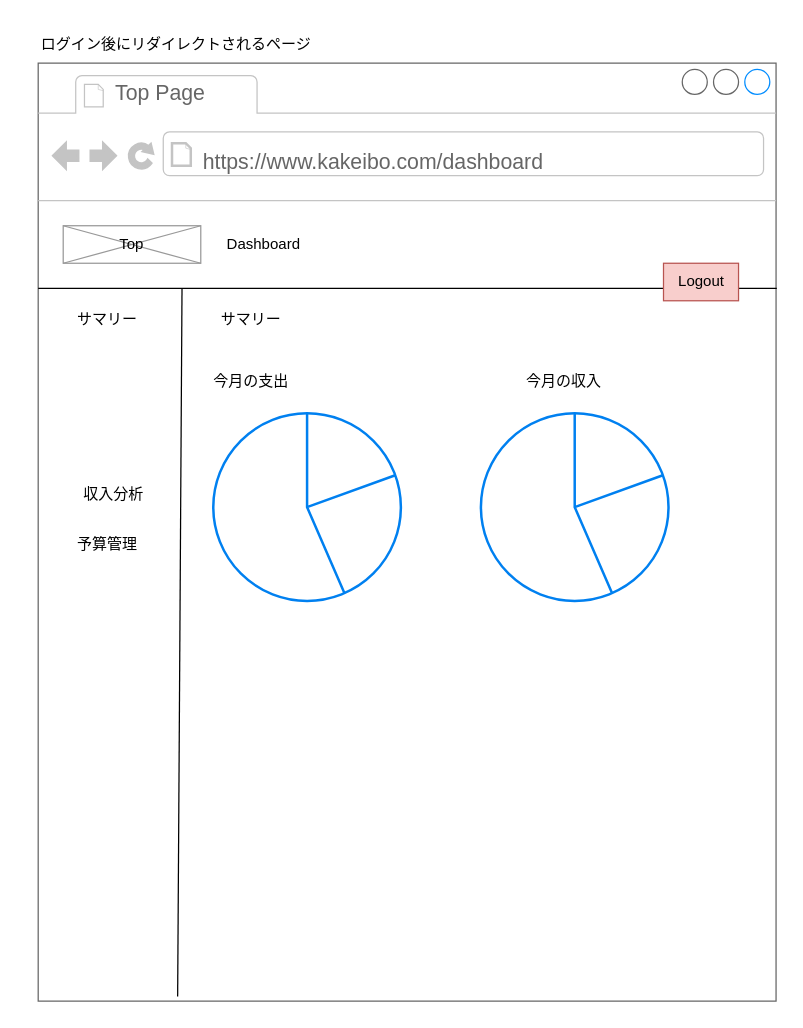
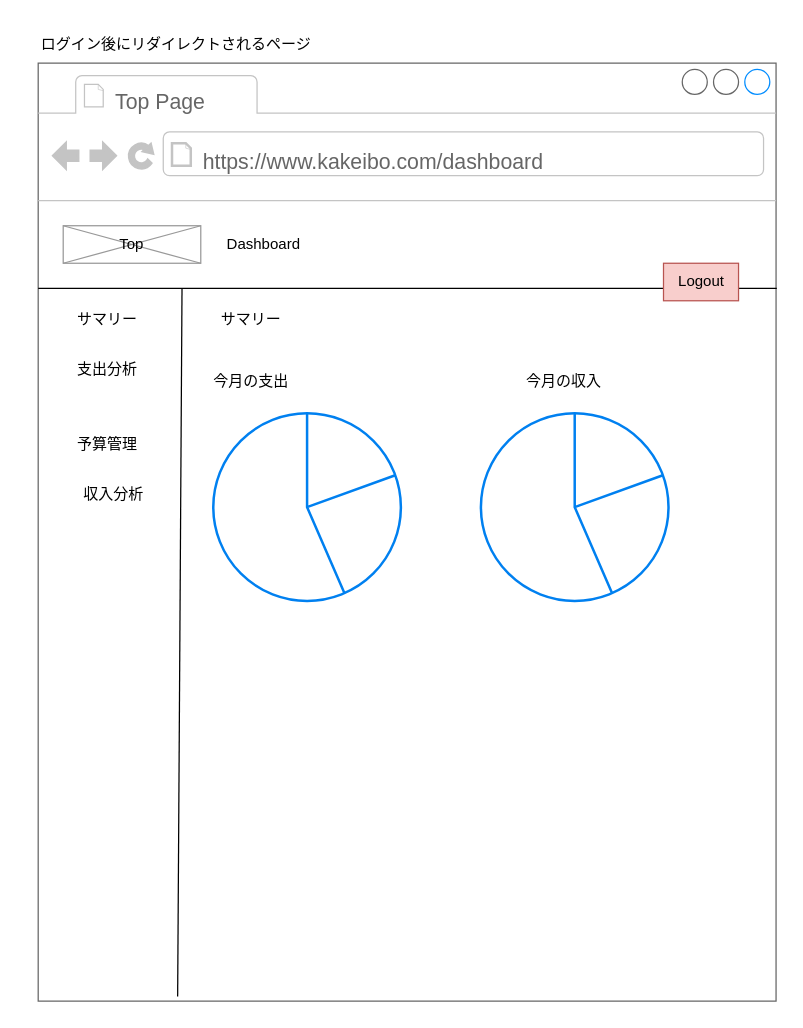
(182, 94) -> (182, 103)
none -> (107, 369)
(107, 544) -> (107, 444)
